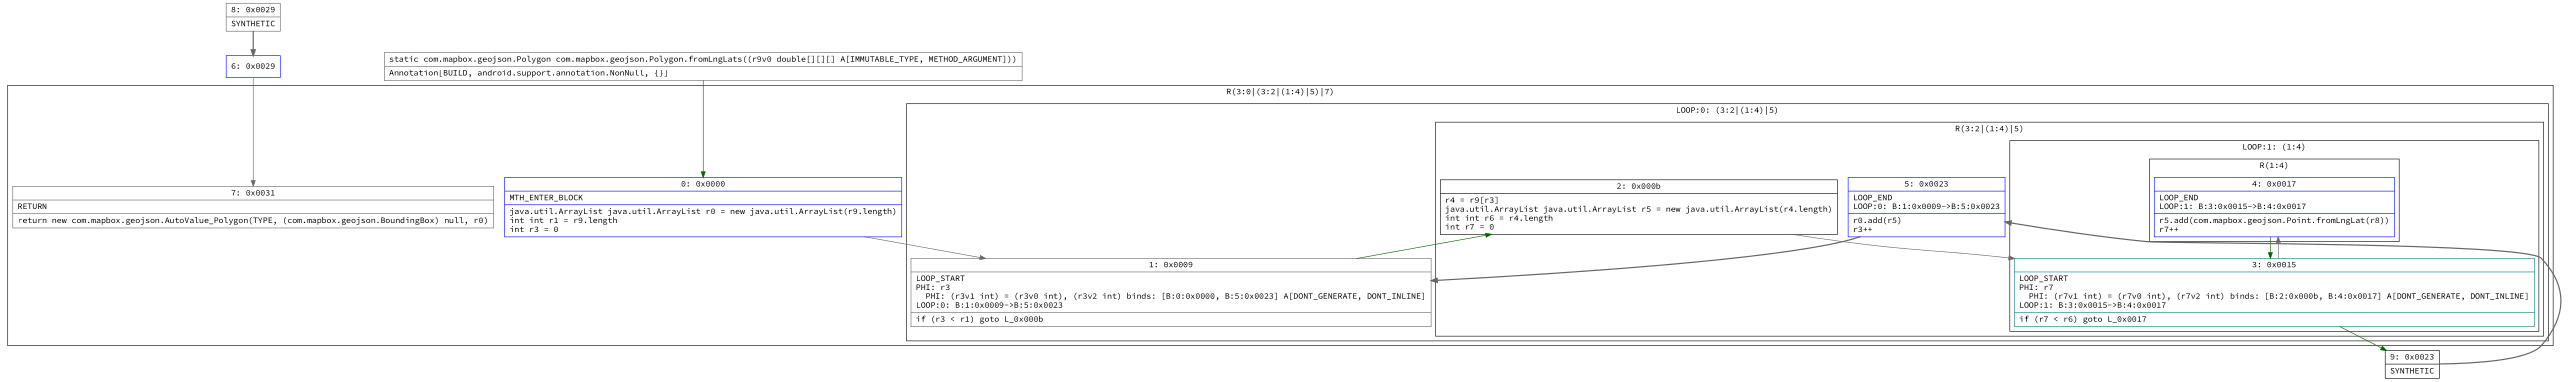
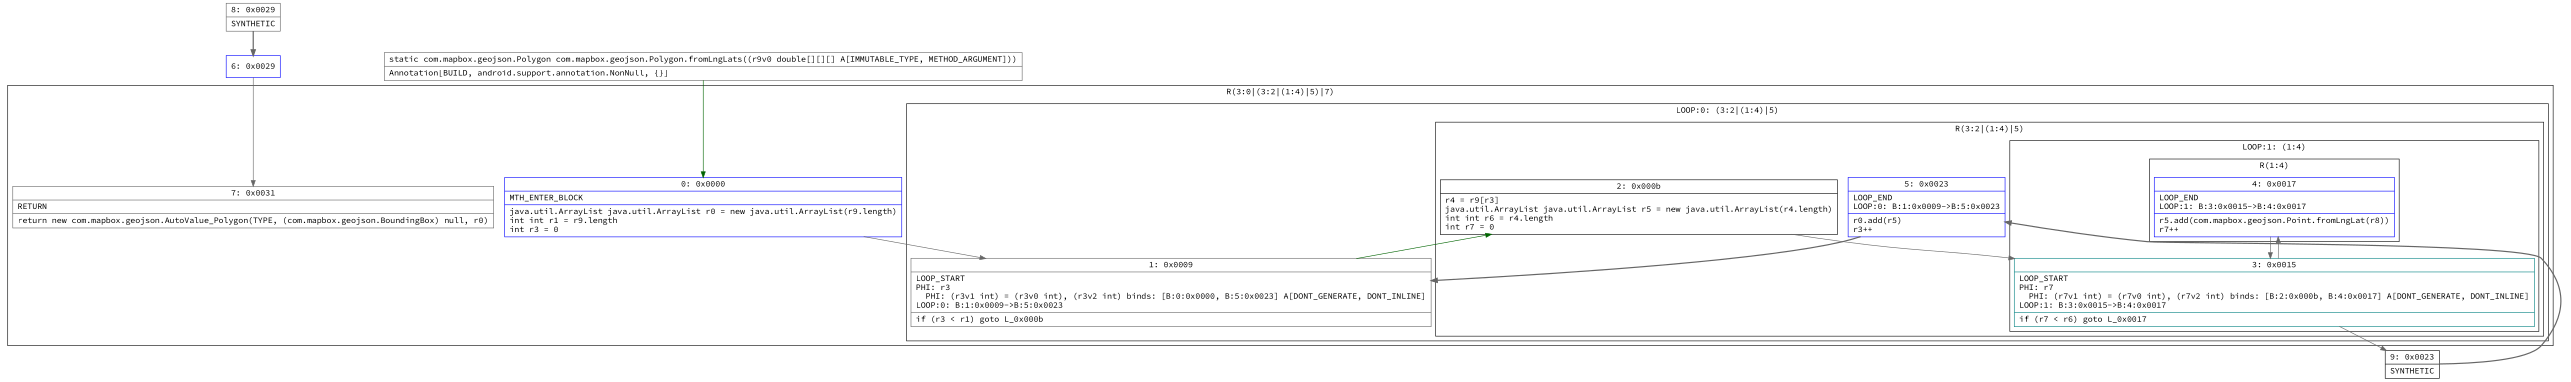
(2270, 247) -> (2270, 247)
(2360, 337) -> (2360, 337)
